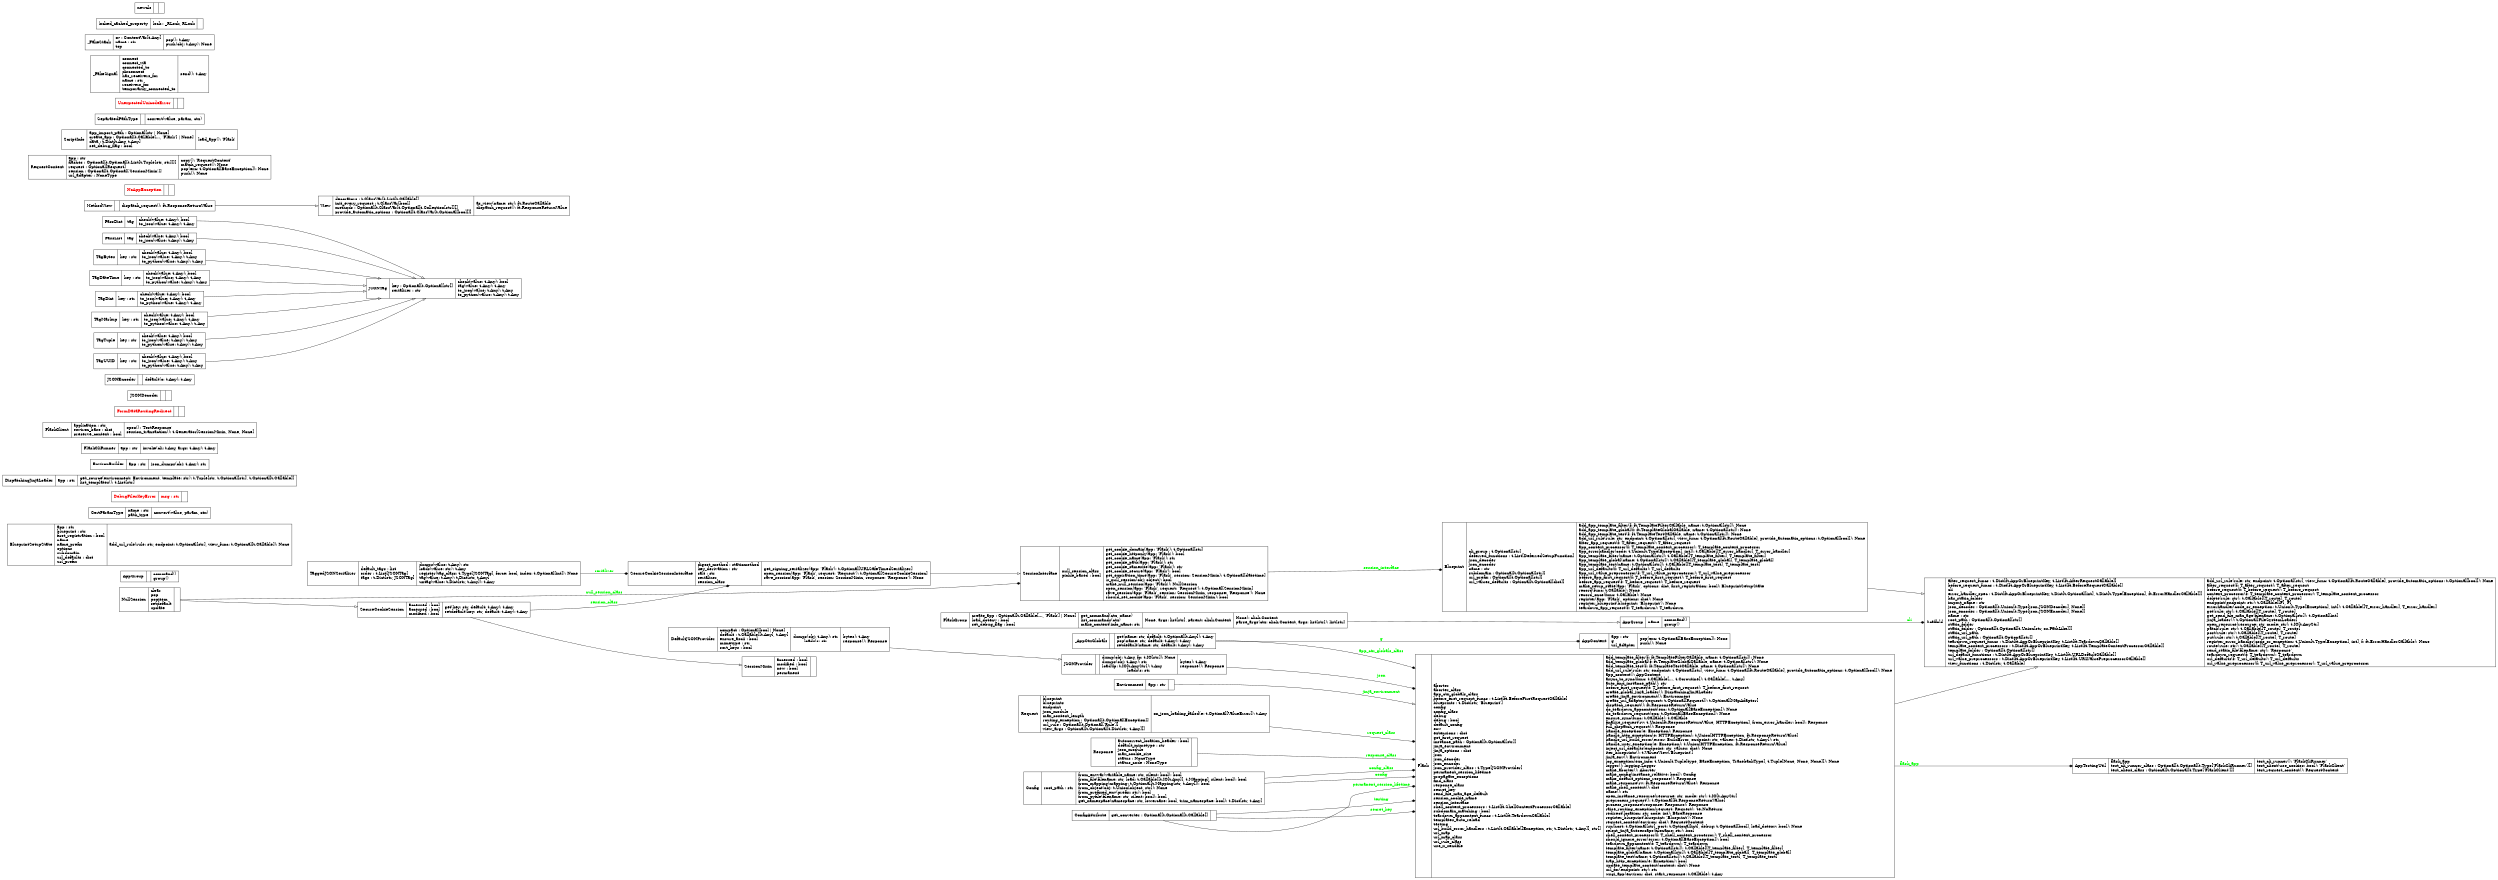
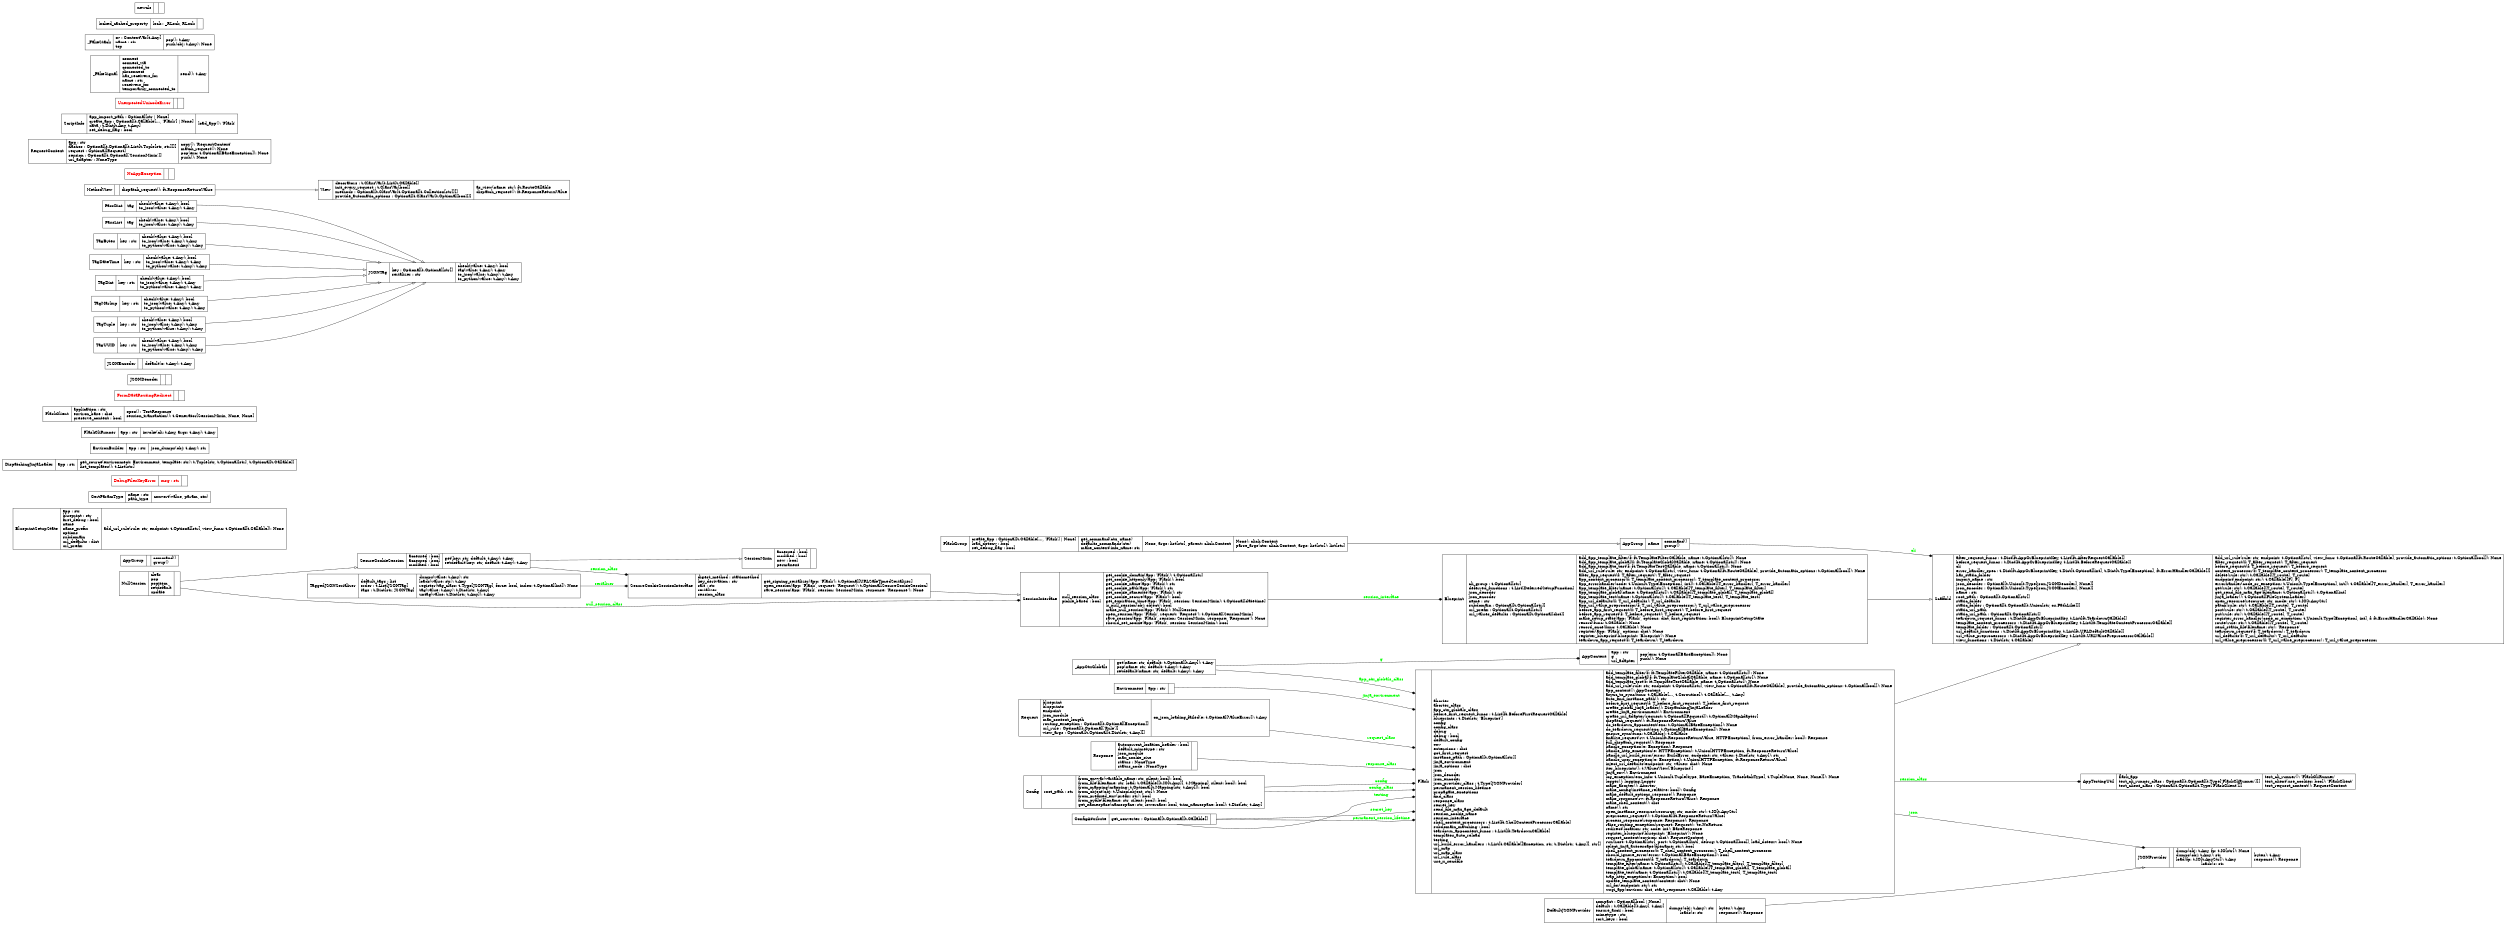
(150, 119) -> none
(81, 536) -> (81, 520)
(1101, 620) -> (1106, 544)
(1320, 674) -> (2018, 831)
(1294, 688) -> (1294, 691)
(1909, 764) -> (1913, 779)
